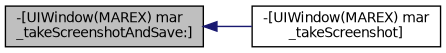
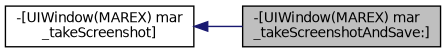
(234, 26) -> (225, 26)
